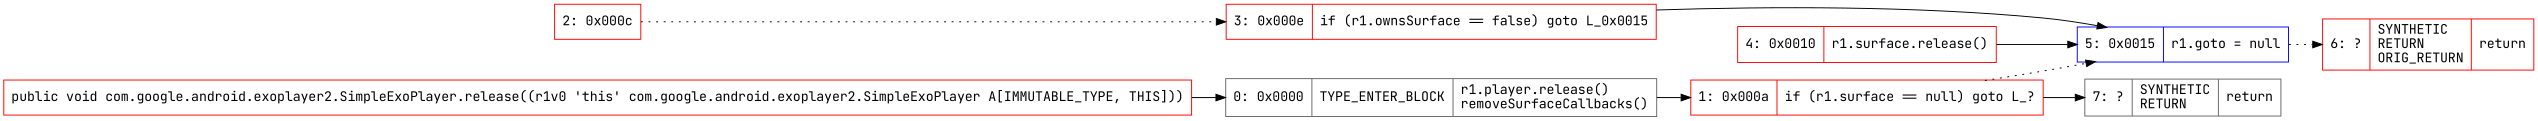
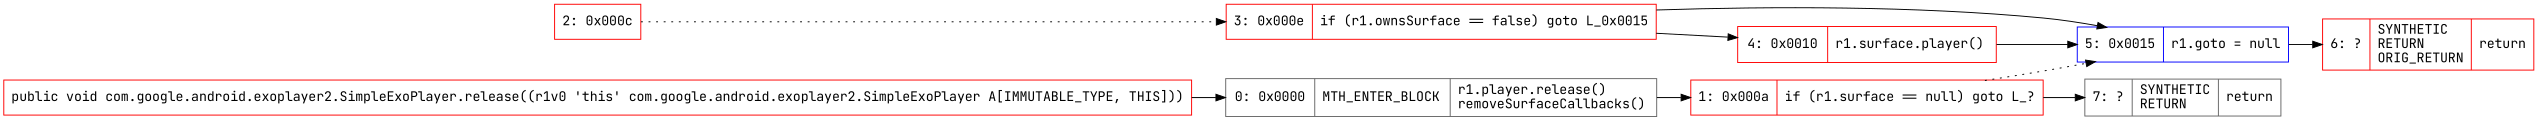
none -> (1692, 35)
(1910, 44) -> (1910, 44)
(2301, 45) -> (2301, 45)
(1382, 97) -> (1381, 97)
